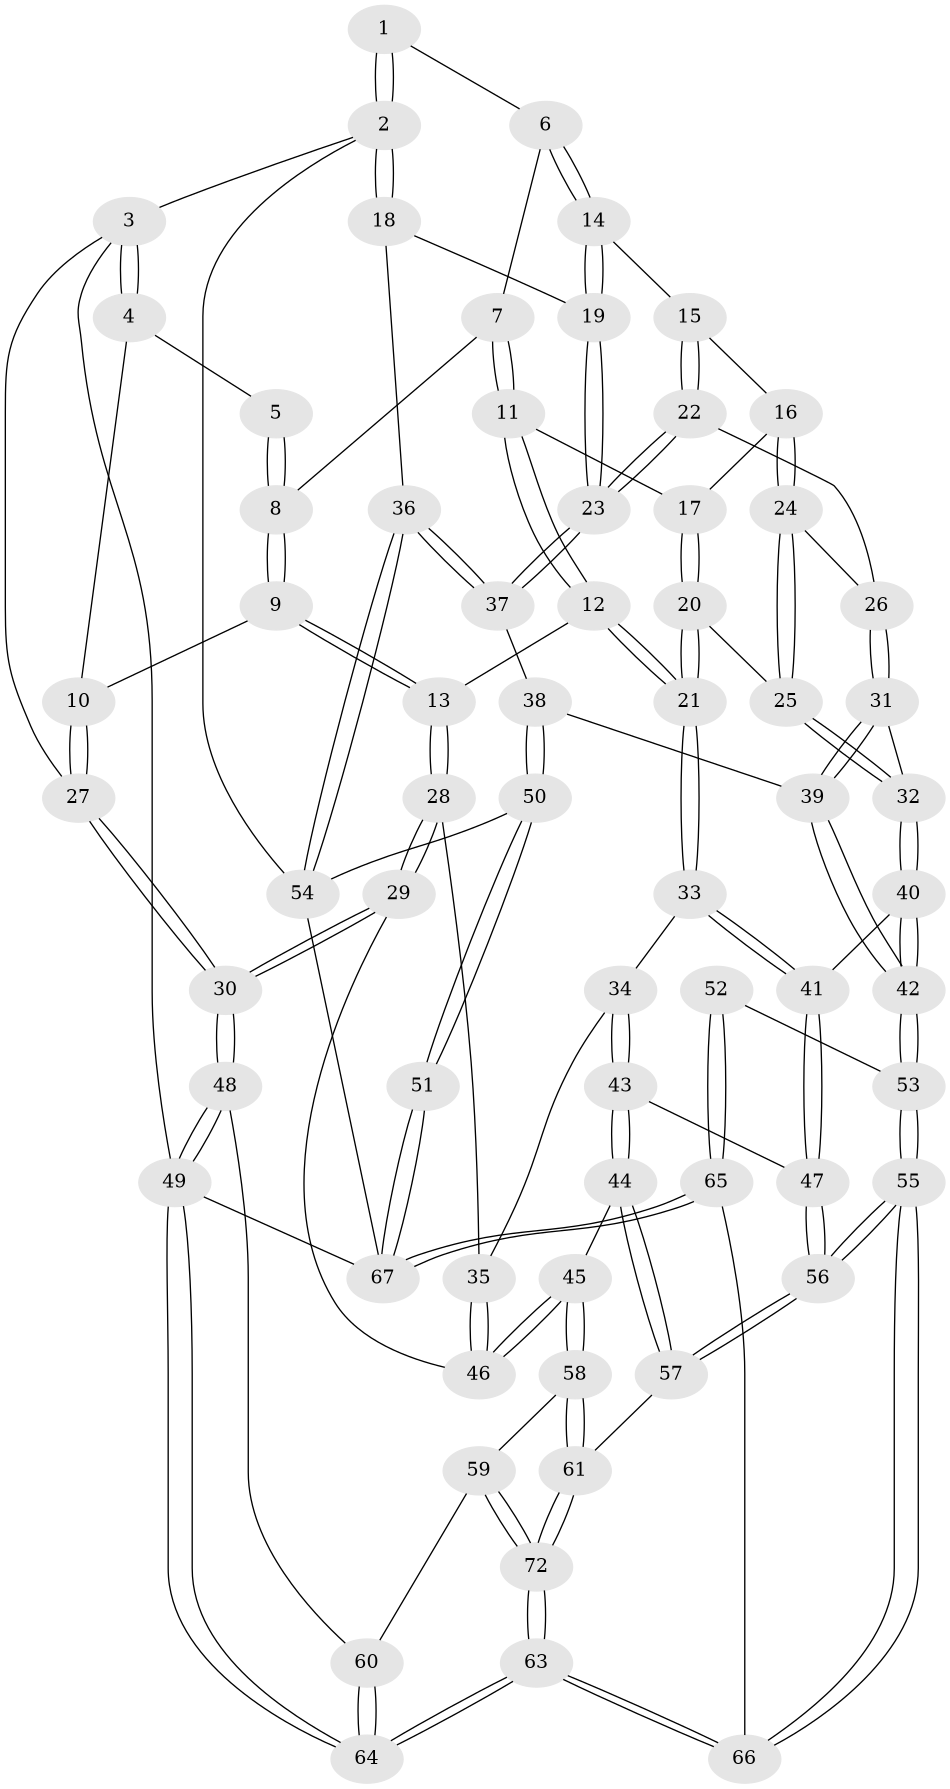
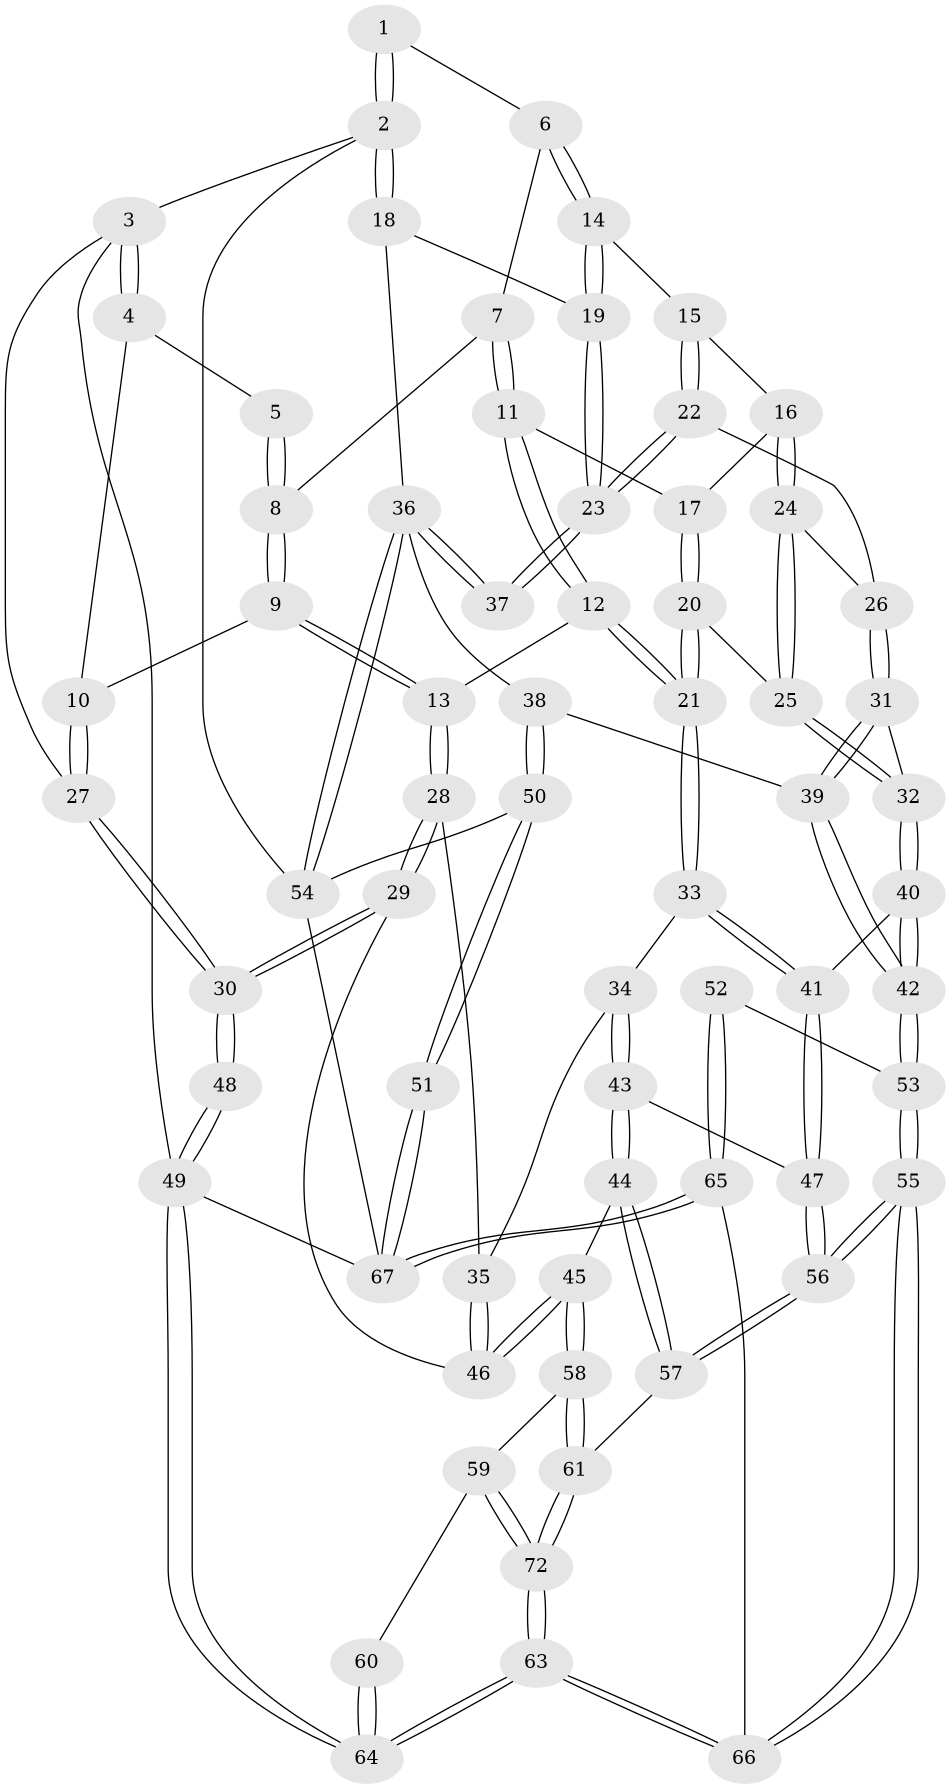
(513, 645) -> (443, 620)
(248, 1392) -> none
